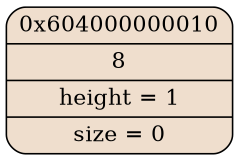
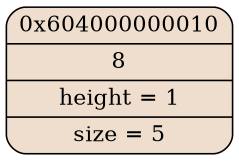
(119, 135) -> (119, 135)
